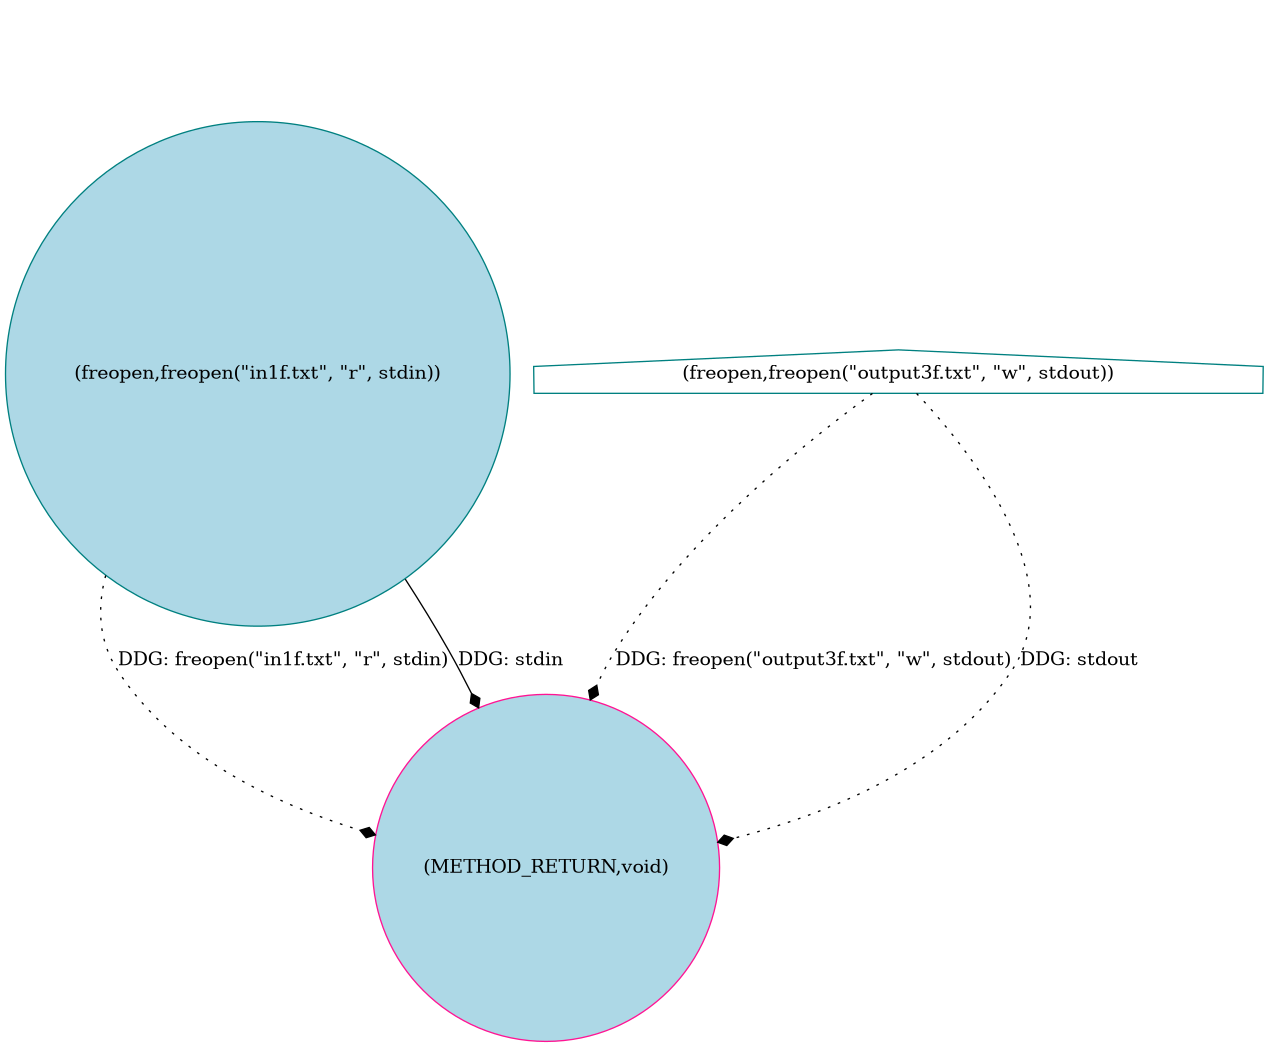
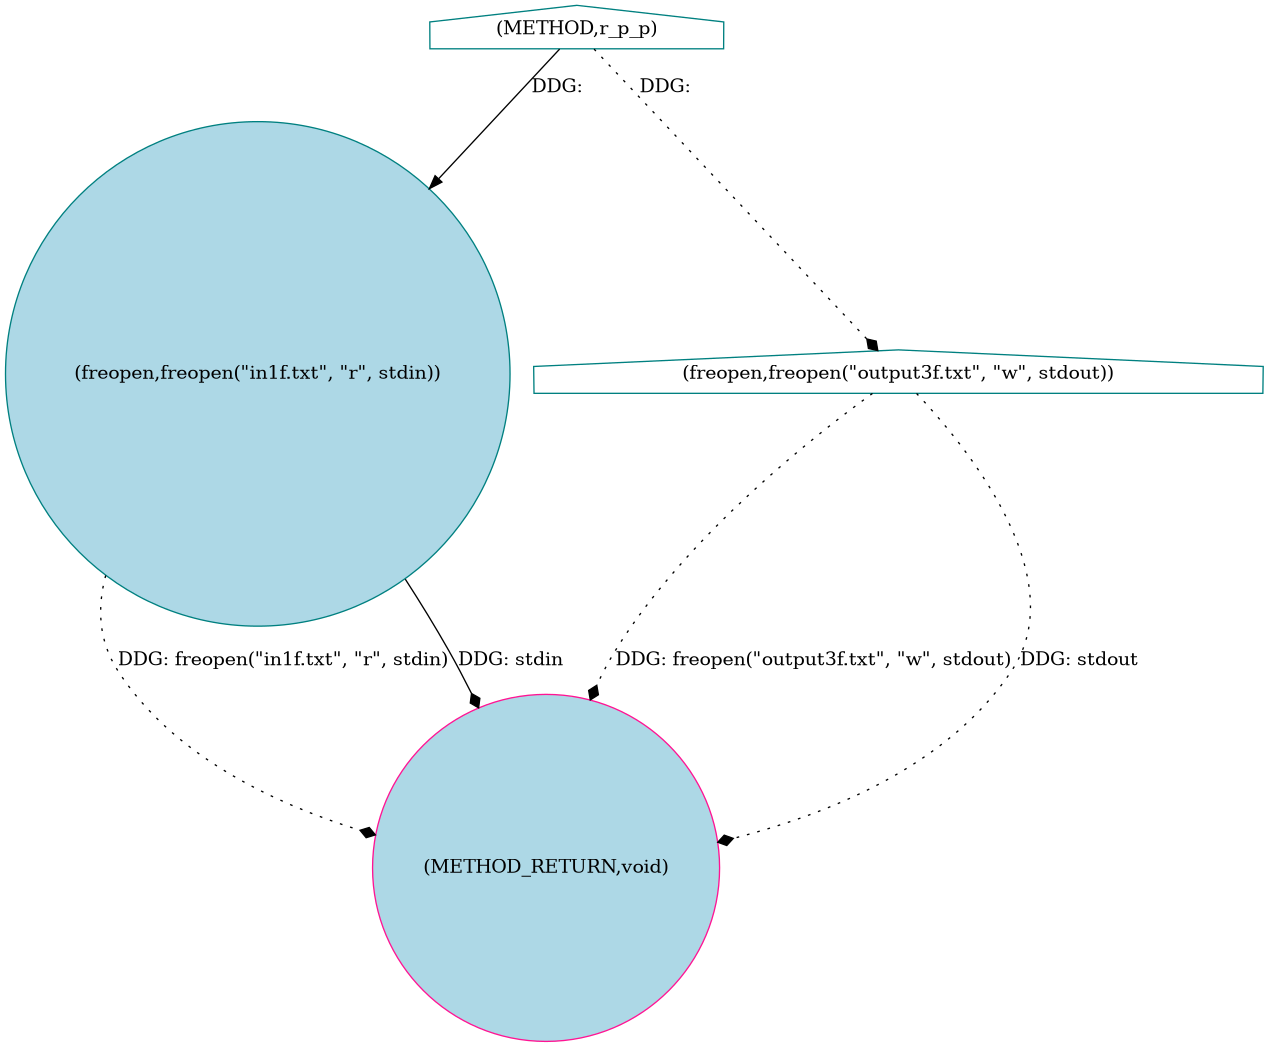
none -> (577, 29)
